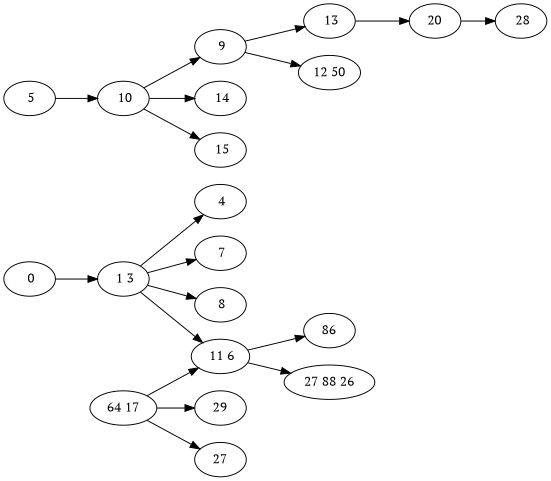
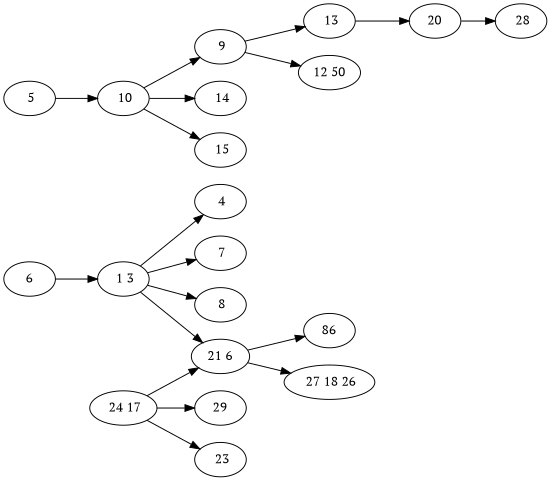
(30, 279) -> (30, 279)
(220, 356) -> (220, 356)
(329, 382) -> (329, 382)
(123, 408) -> (123, 408)
(220, 460) -> (220, 460)
